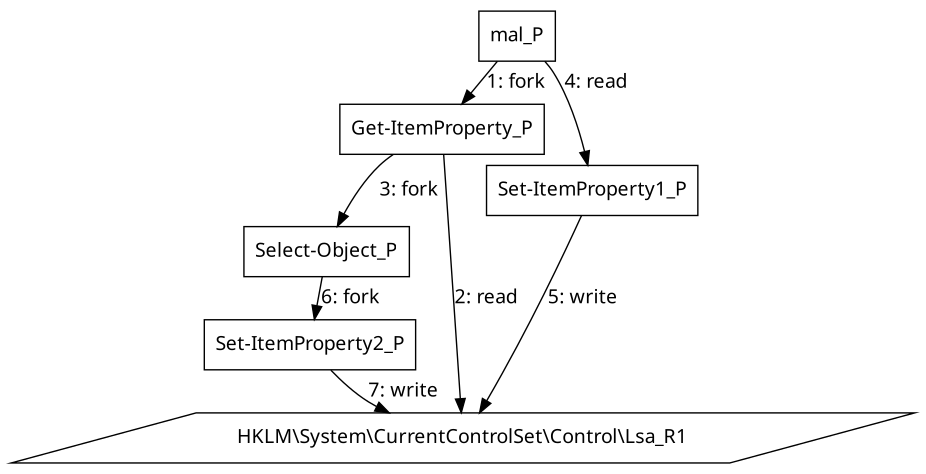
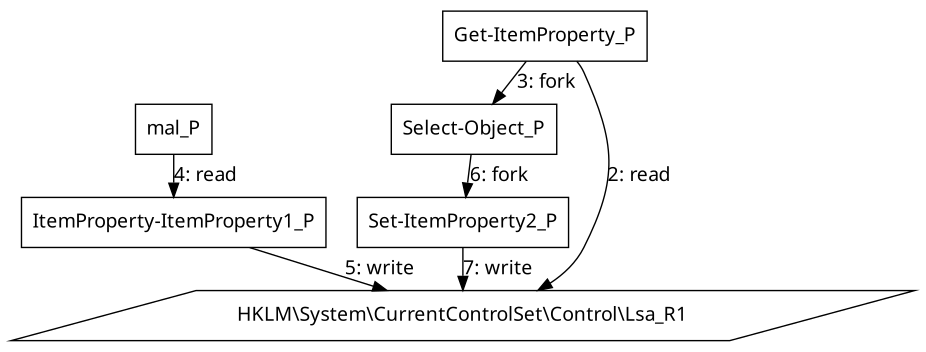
(484, 77) -> none
(592, 190) -> (174, 222)
